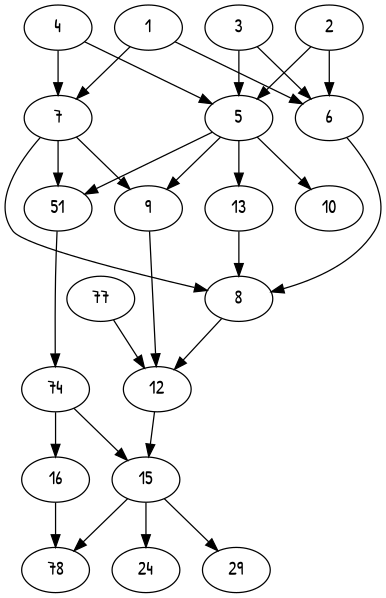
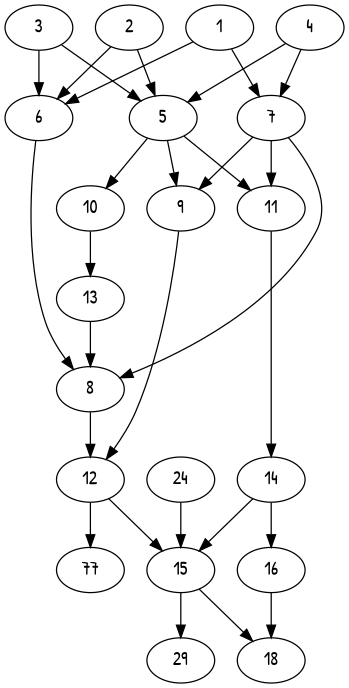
(239, 157) -> (90, 247)
(58, 208) -> (271, 208)
(126, 339) -> (90, 519)
(56, 389) -> (271, 480)
(146, 519) -> (181, 519)
(56, 570) -> (271, 660)
